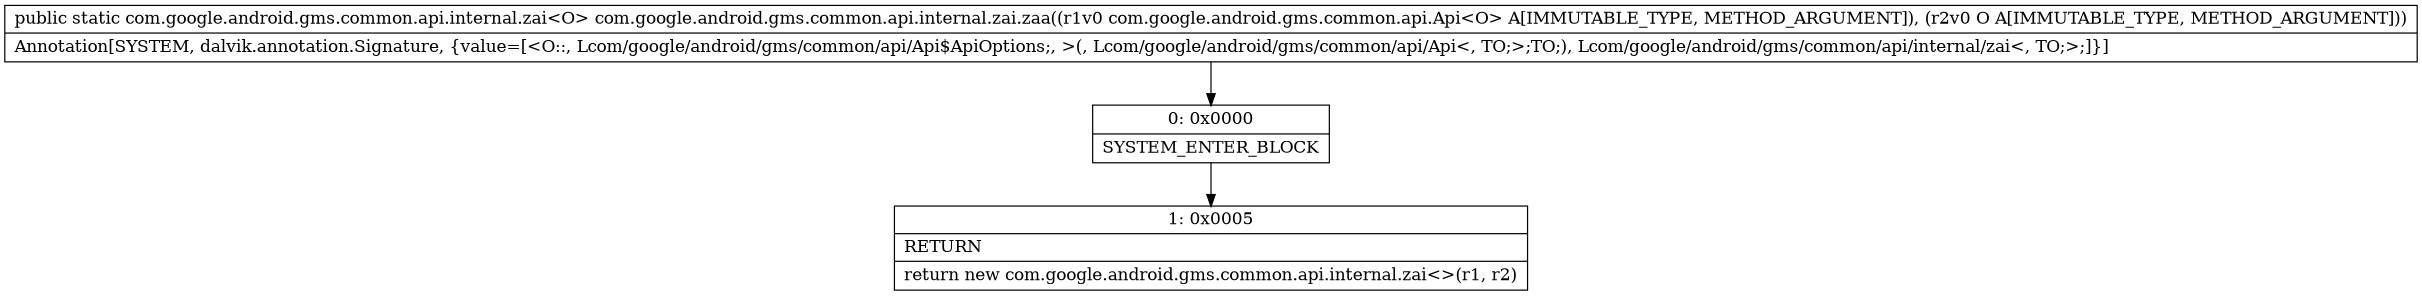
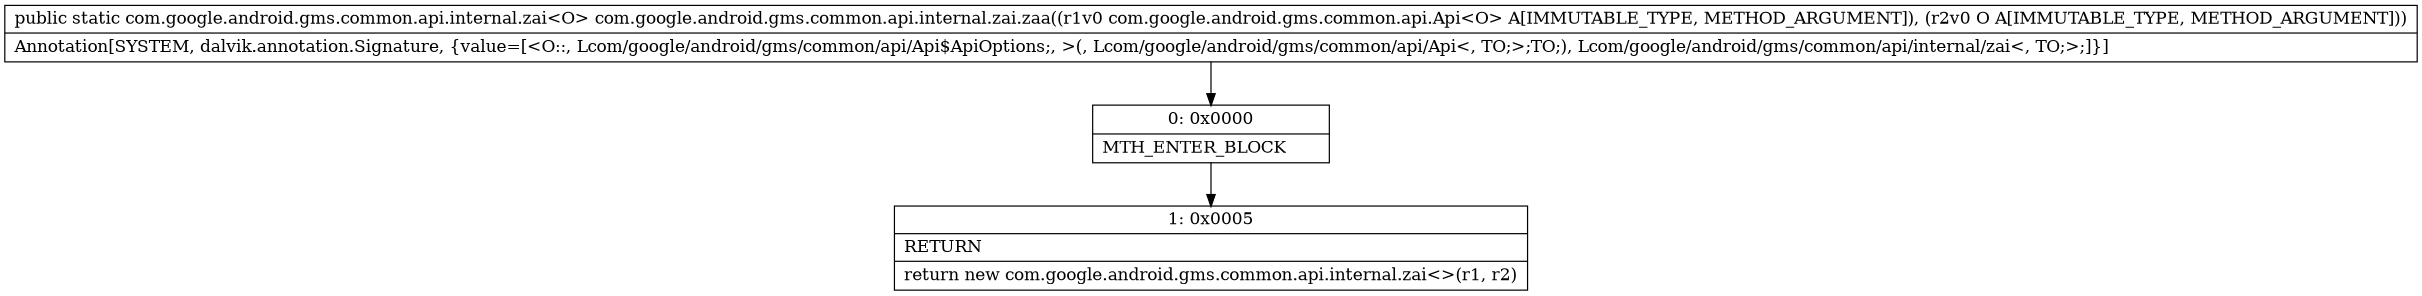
(1211, 148) -> (1195, 148)
